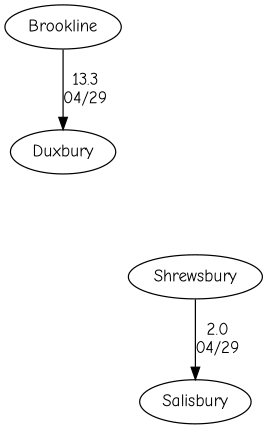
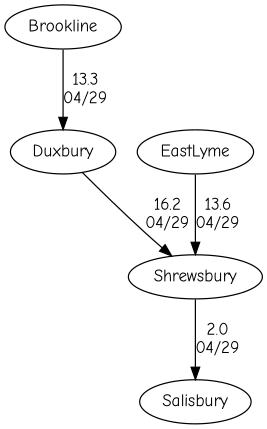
none -> (195, 152)
none -> (122, 211)
